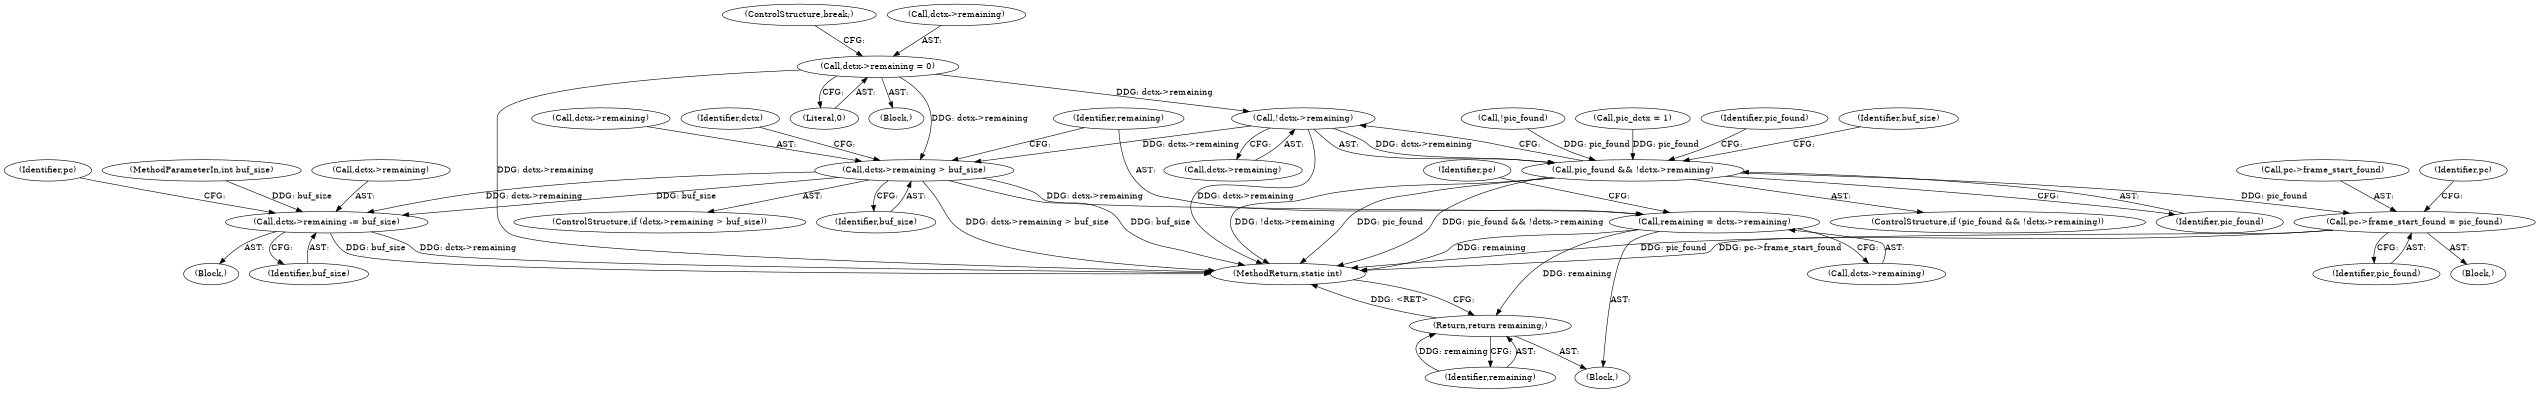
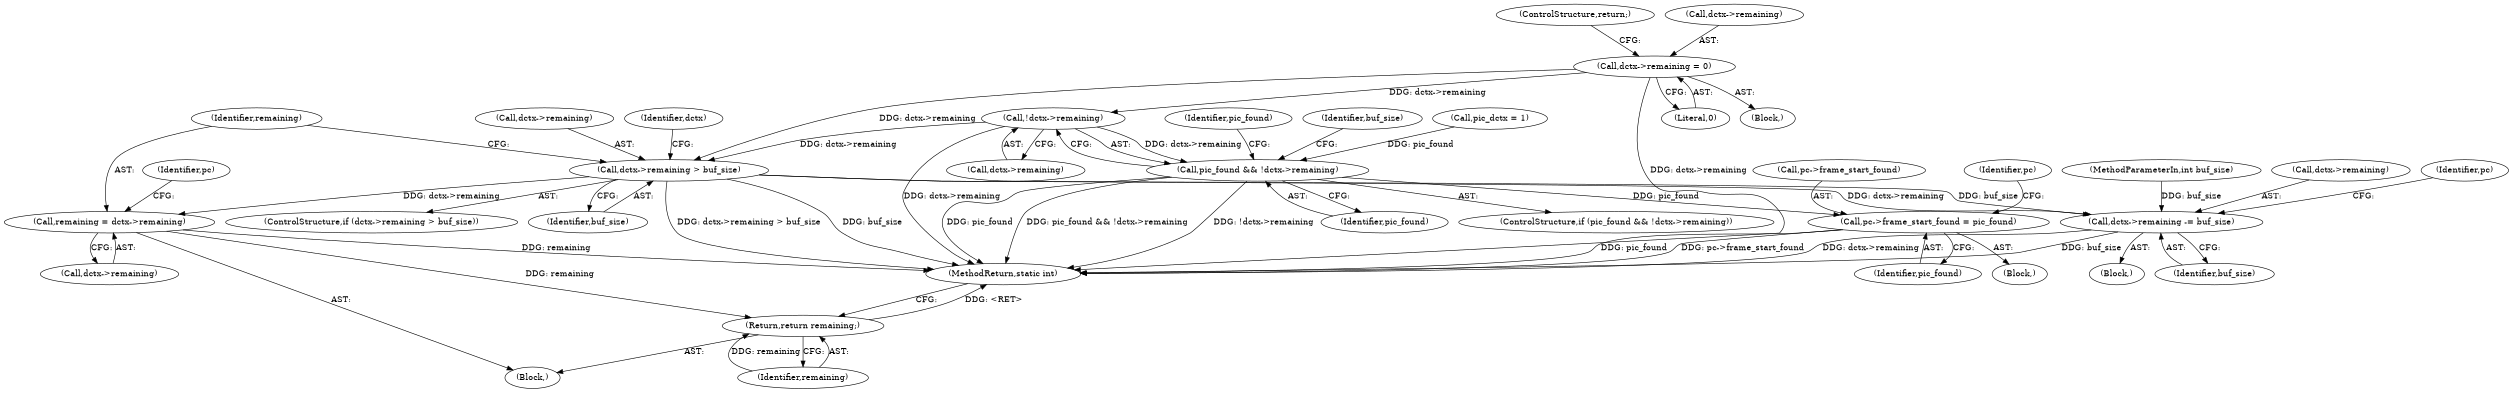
(799, 15) -> (1575, 15)
(1513, 119) -> none
